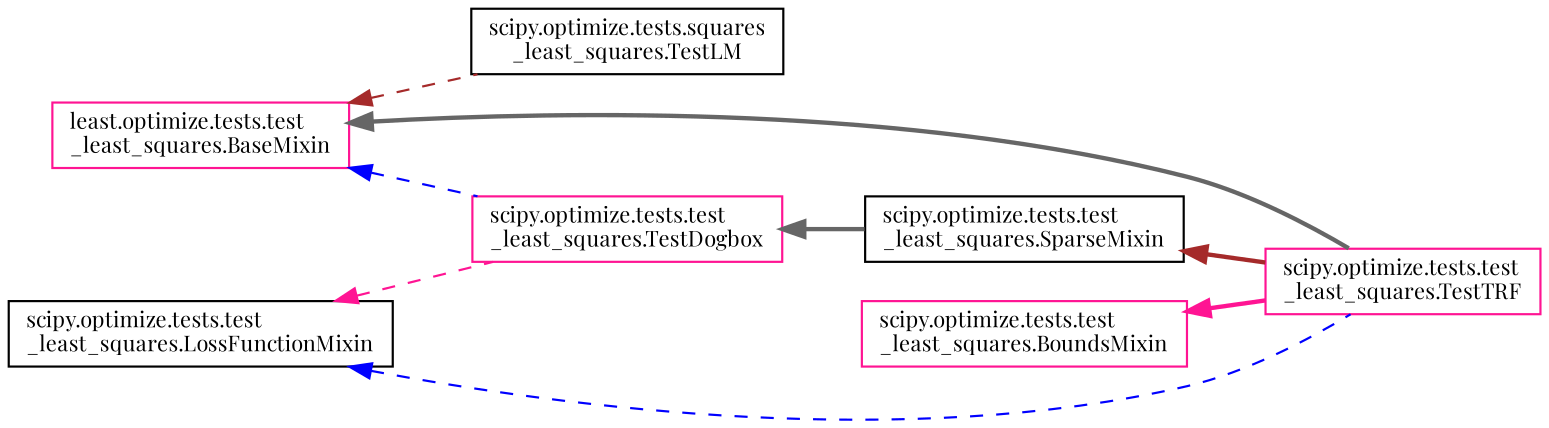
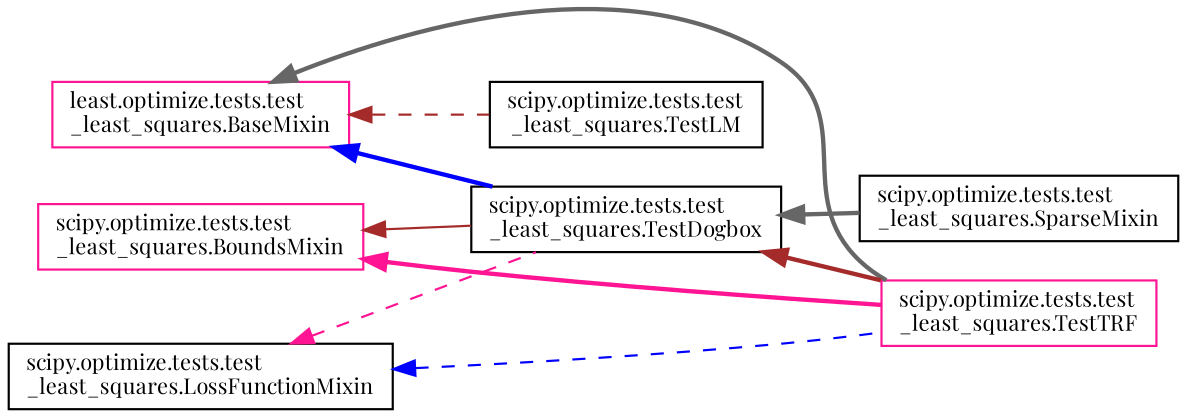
(627, 41) -> (626, 115)
(424, 184) -> (424, 170)
none -> (428, 227)
(627, 229) -> (626, 219)
(1236, 258) -> (833, 269)
